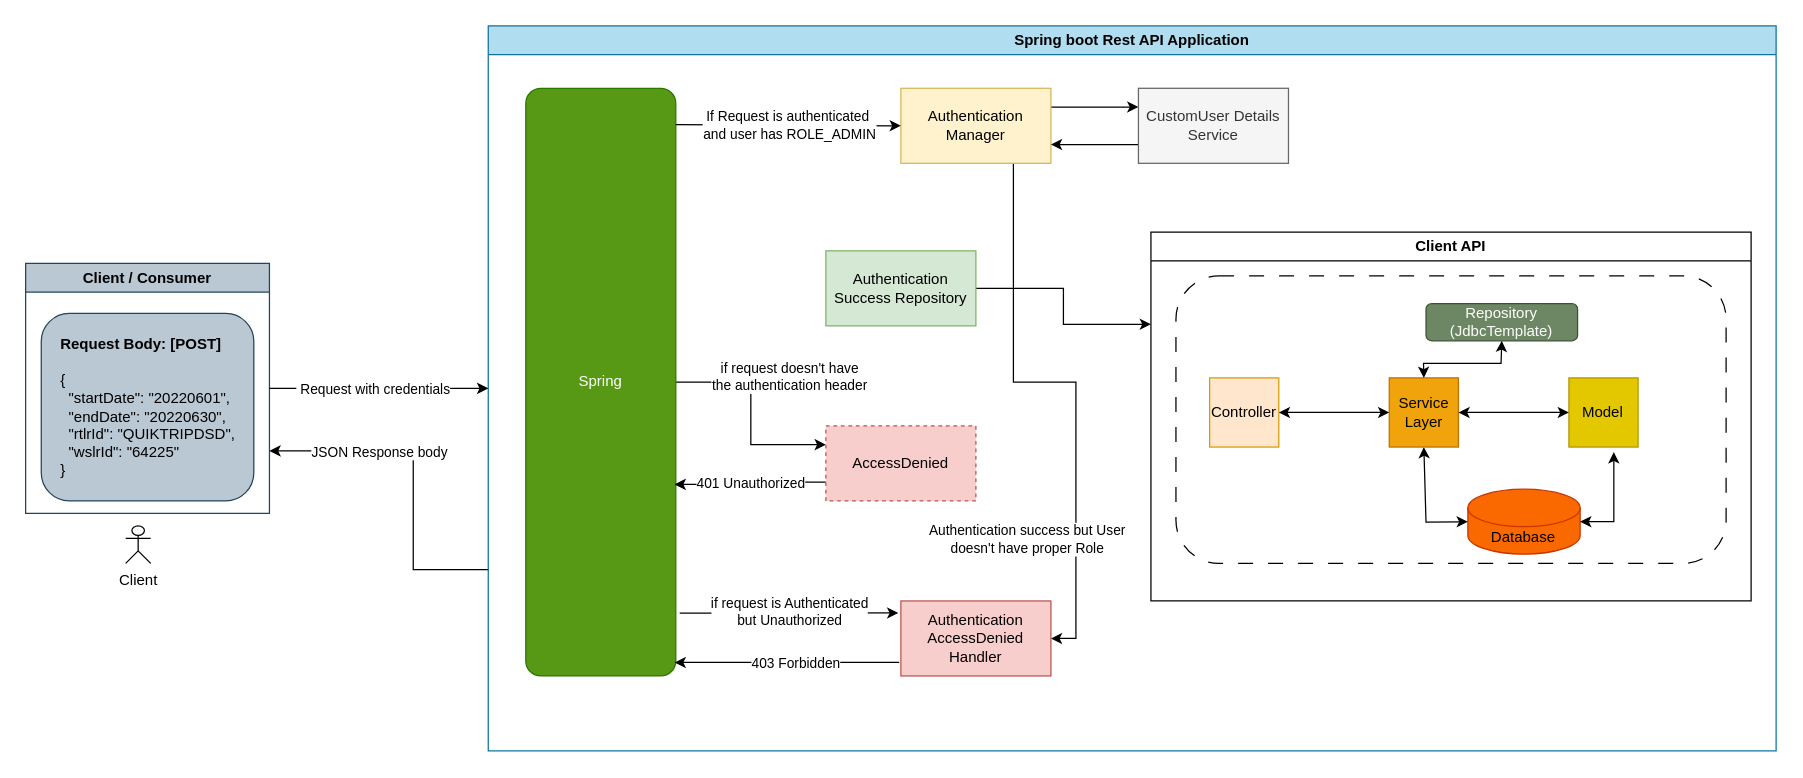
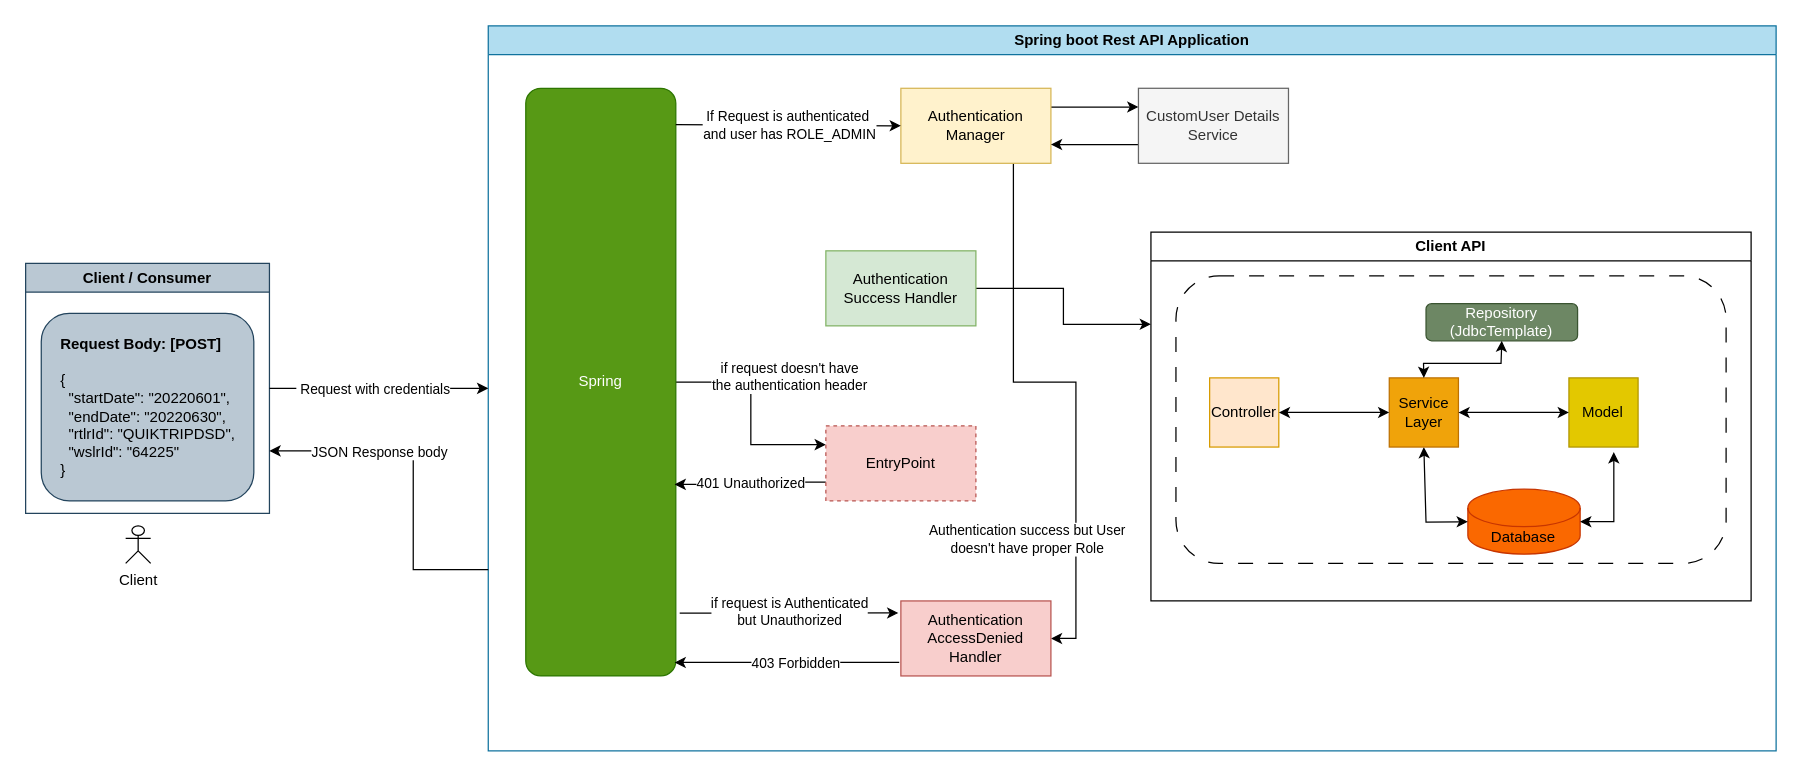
(901, 288) -> (901, 288)
(901, 463) -> (901, 463)
